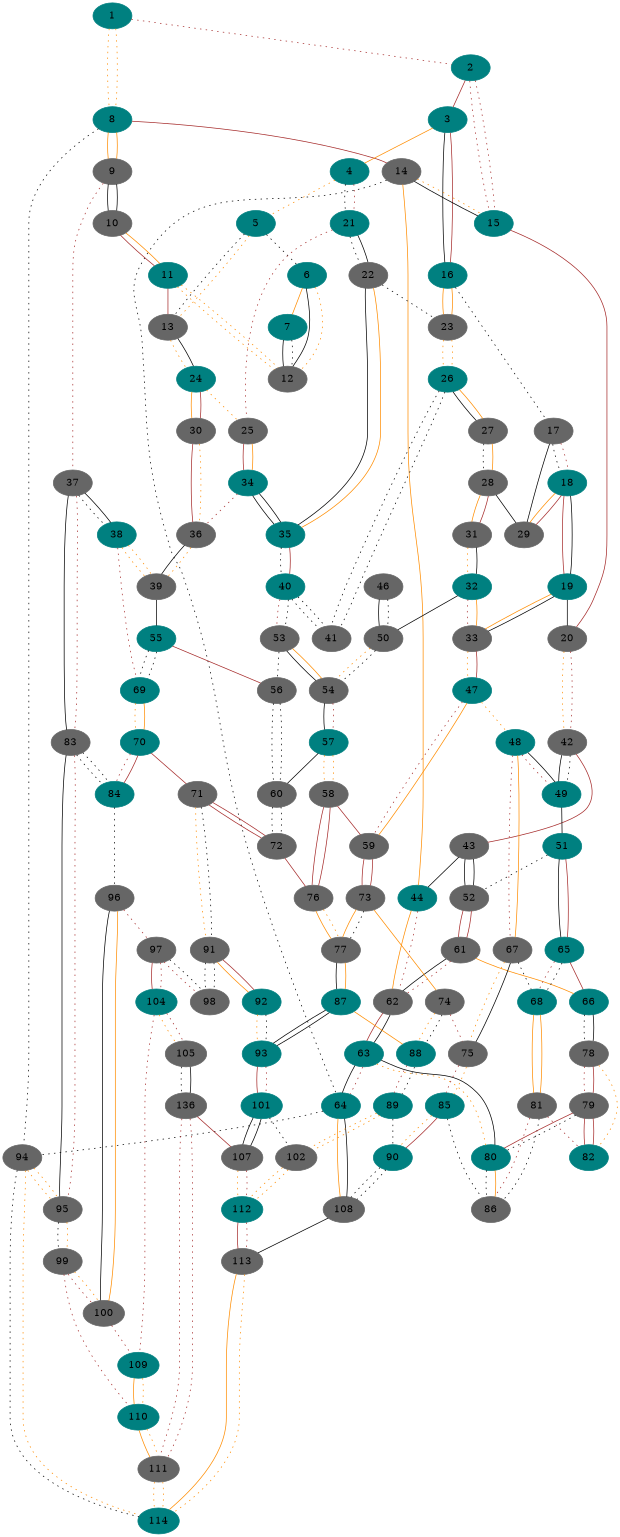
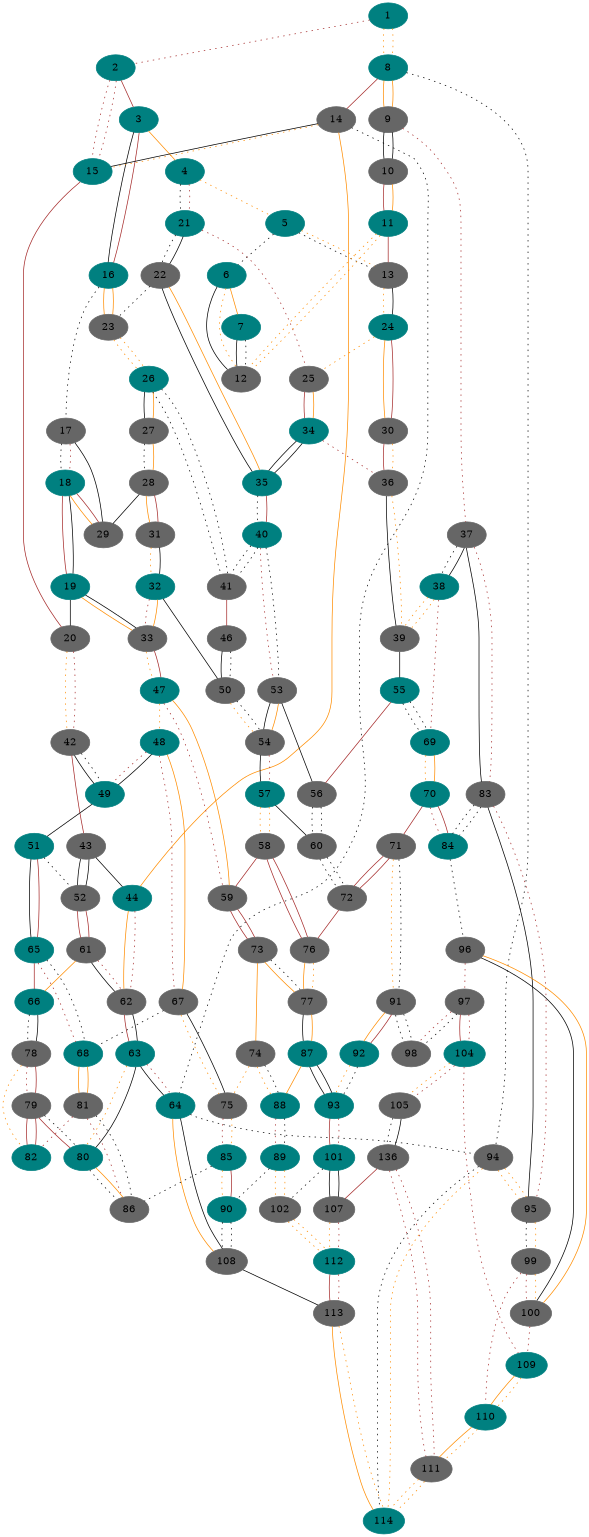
none -> (227, 613)
(278, 665) -> (297, 742)
(456, 1028) -> (241, 1080)
